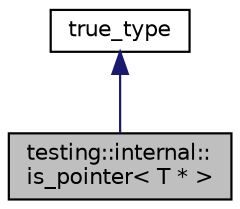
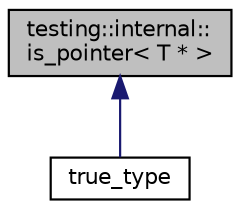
(120, 104) -> (120, 128)
